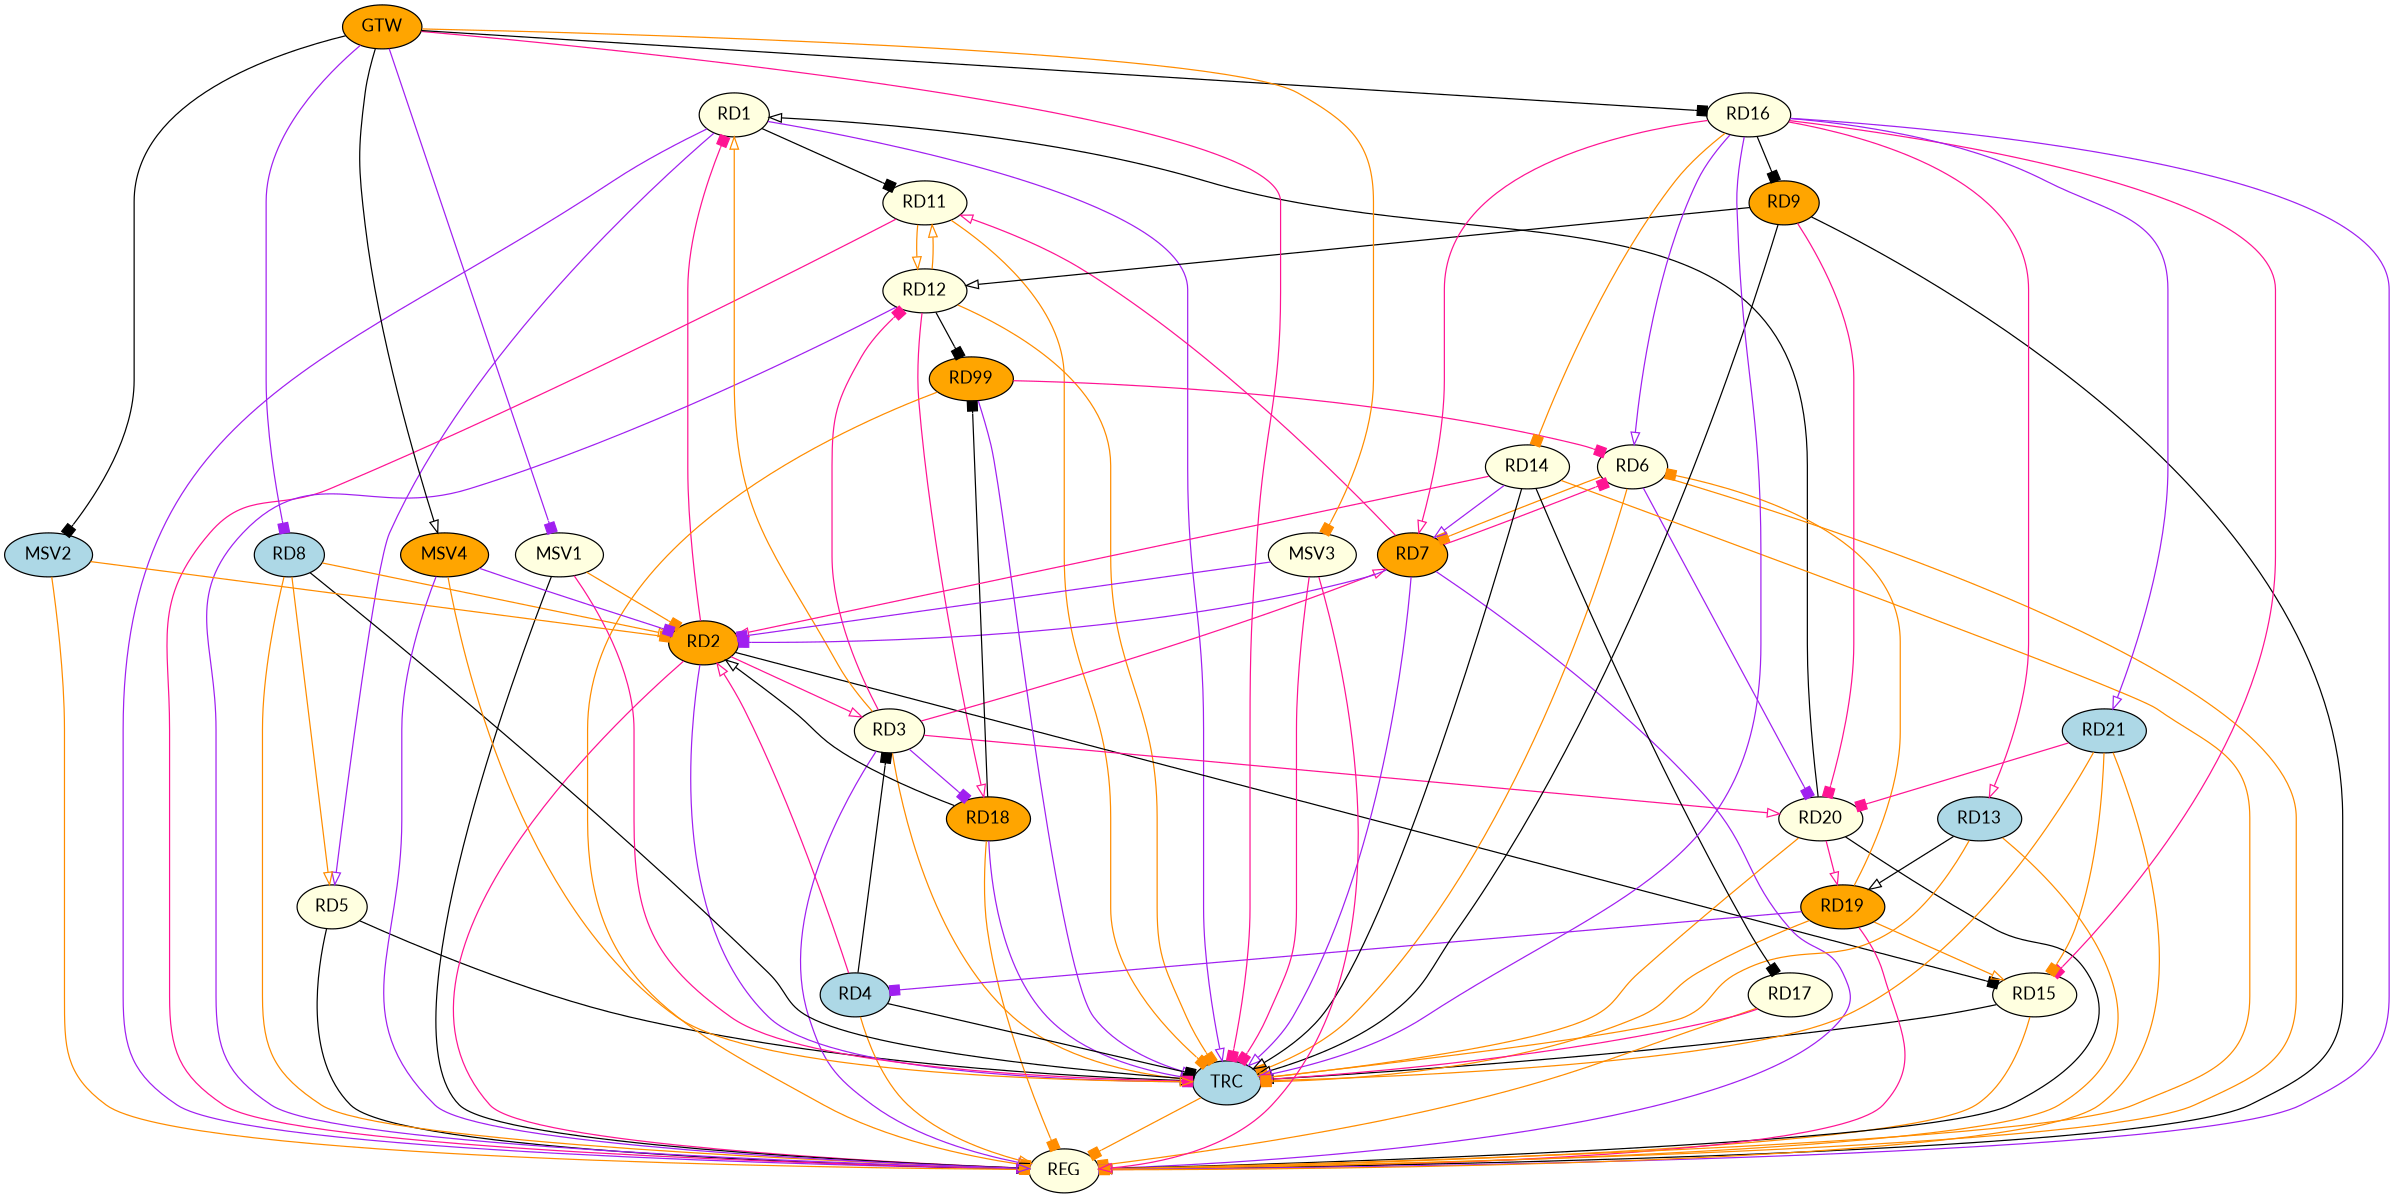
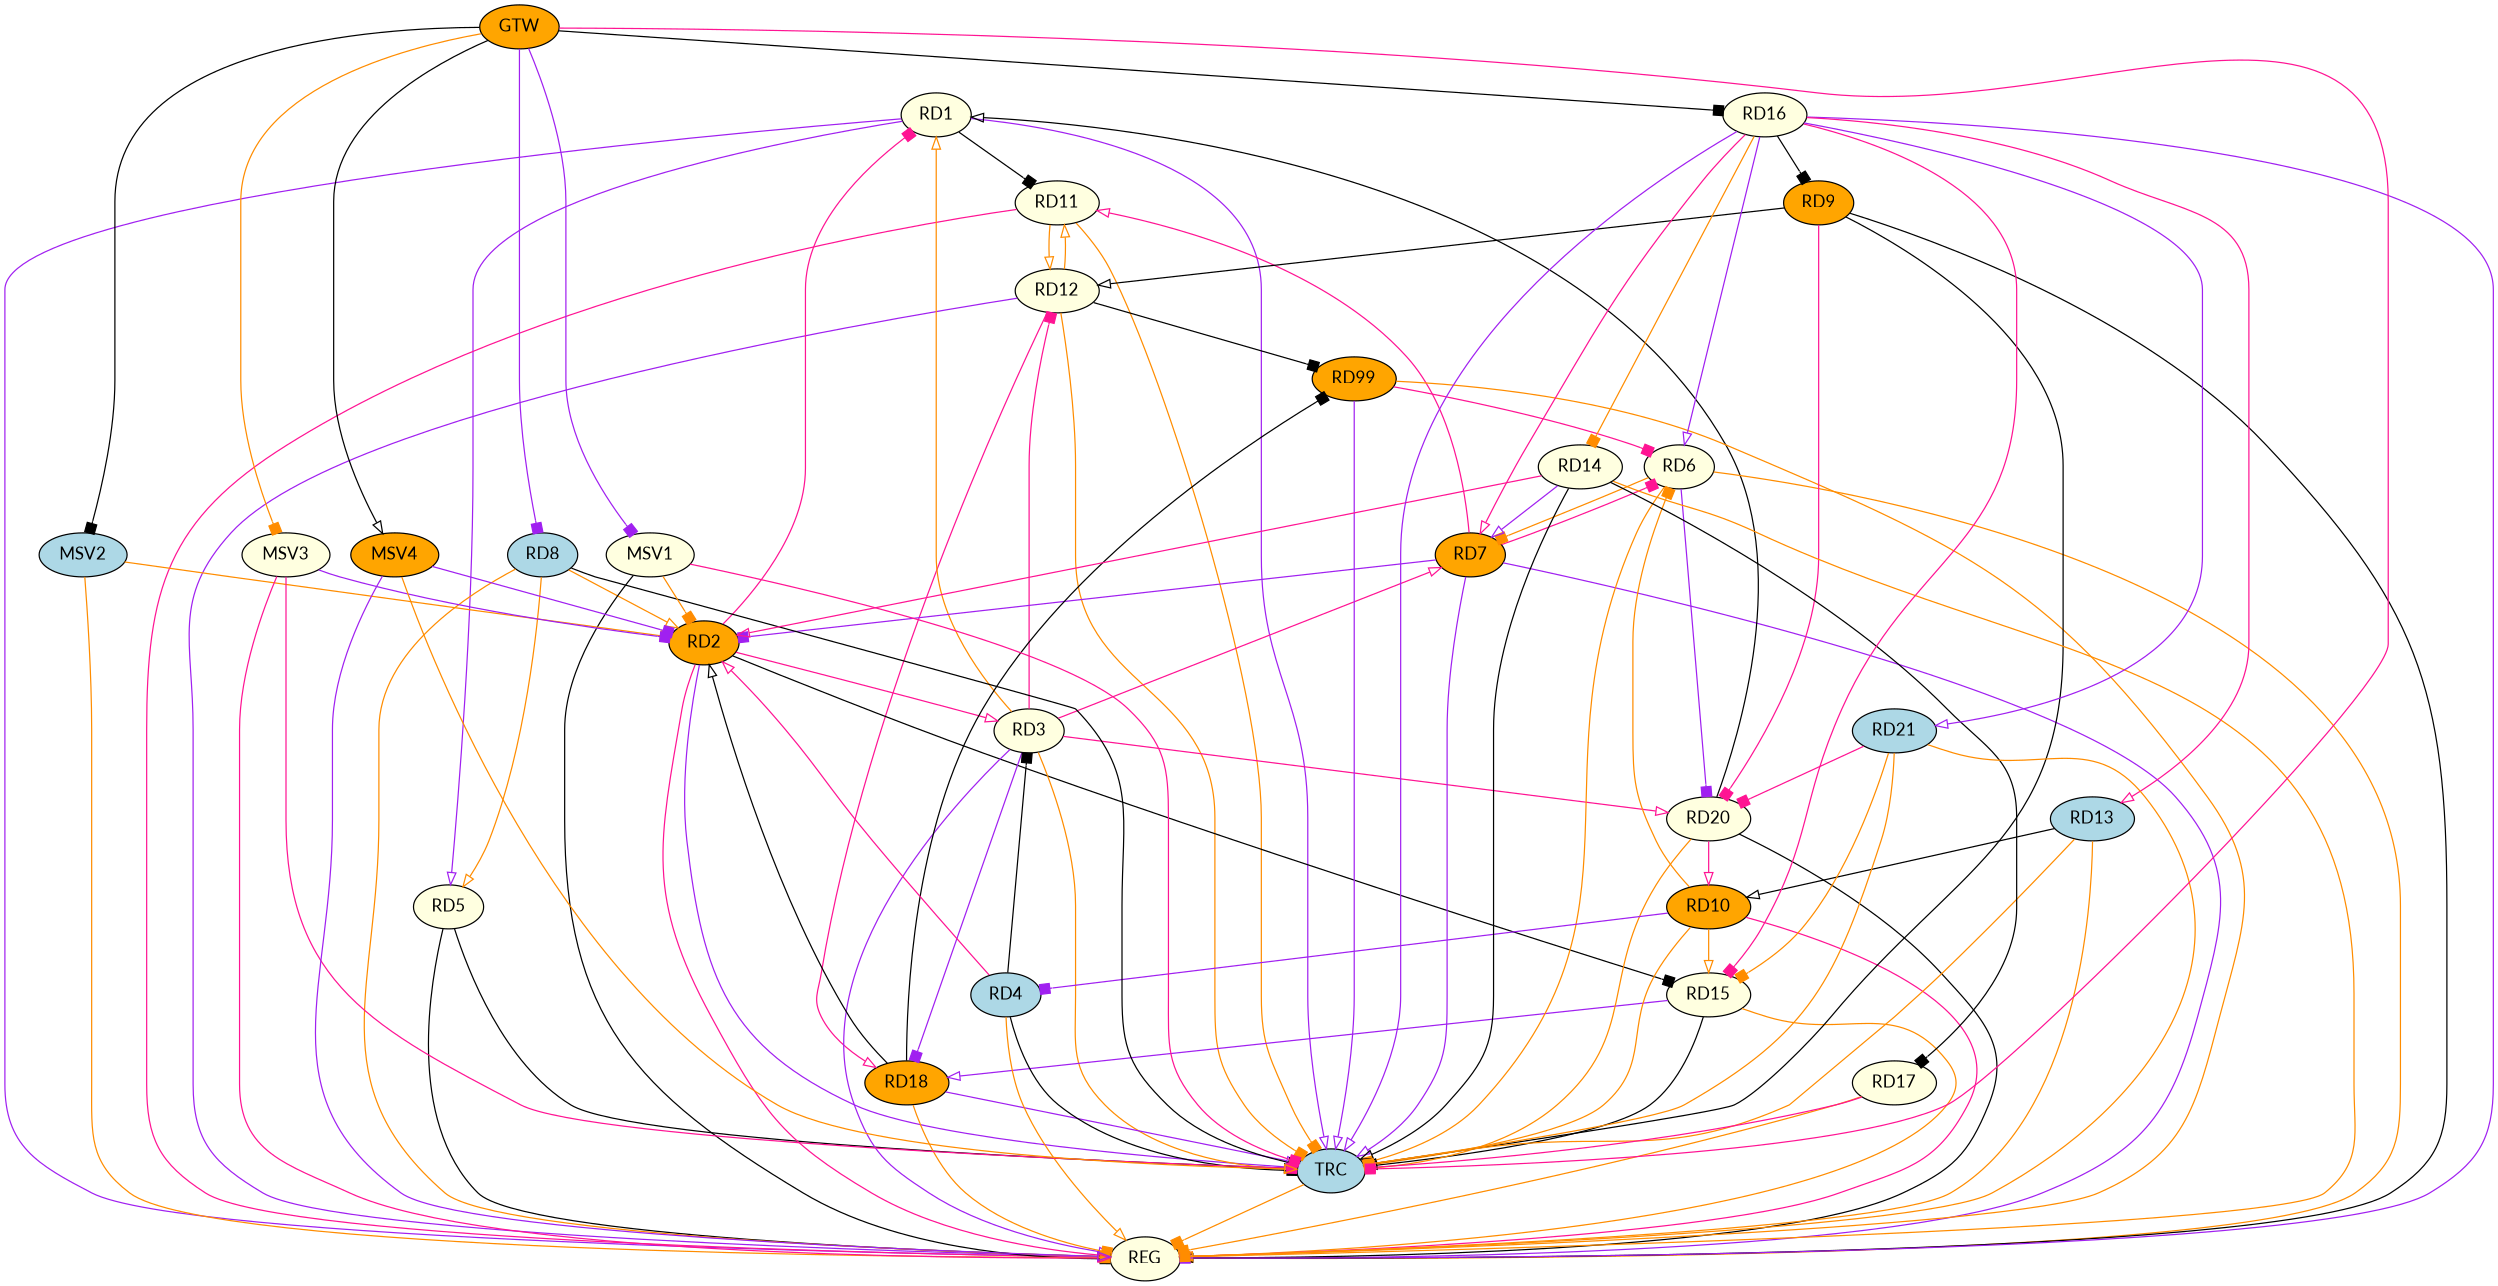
(1843, 907) -> (1709, 907)
none -> (1332, 1036)
